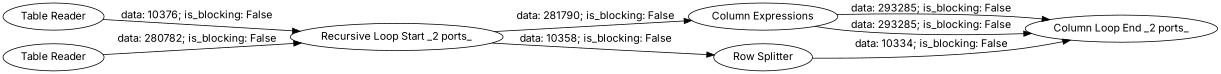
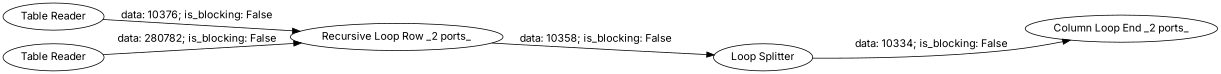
(763, 17) -> none
(397, 37) -> (397, 37)
(763, 57) -> (763, 57)
